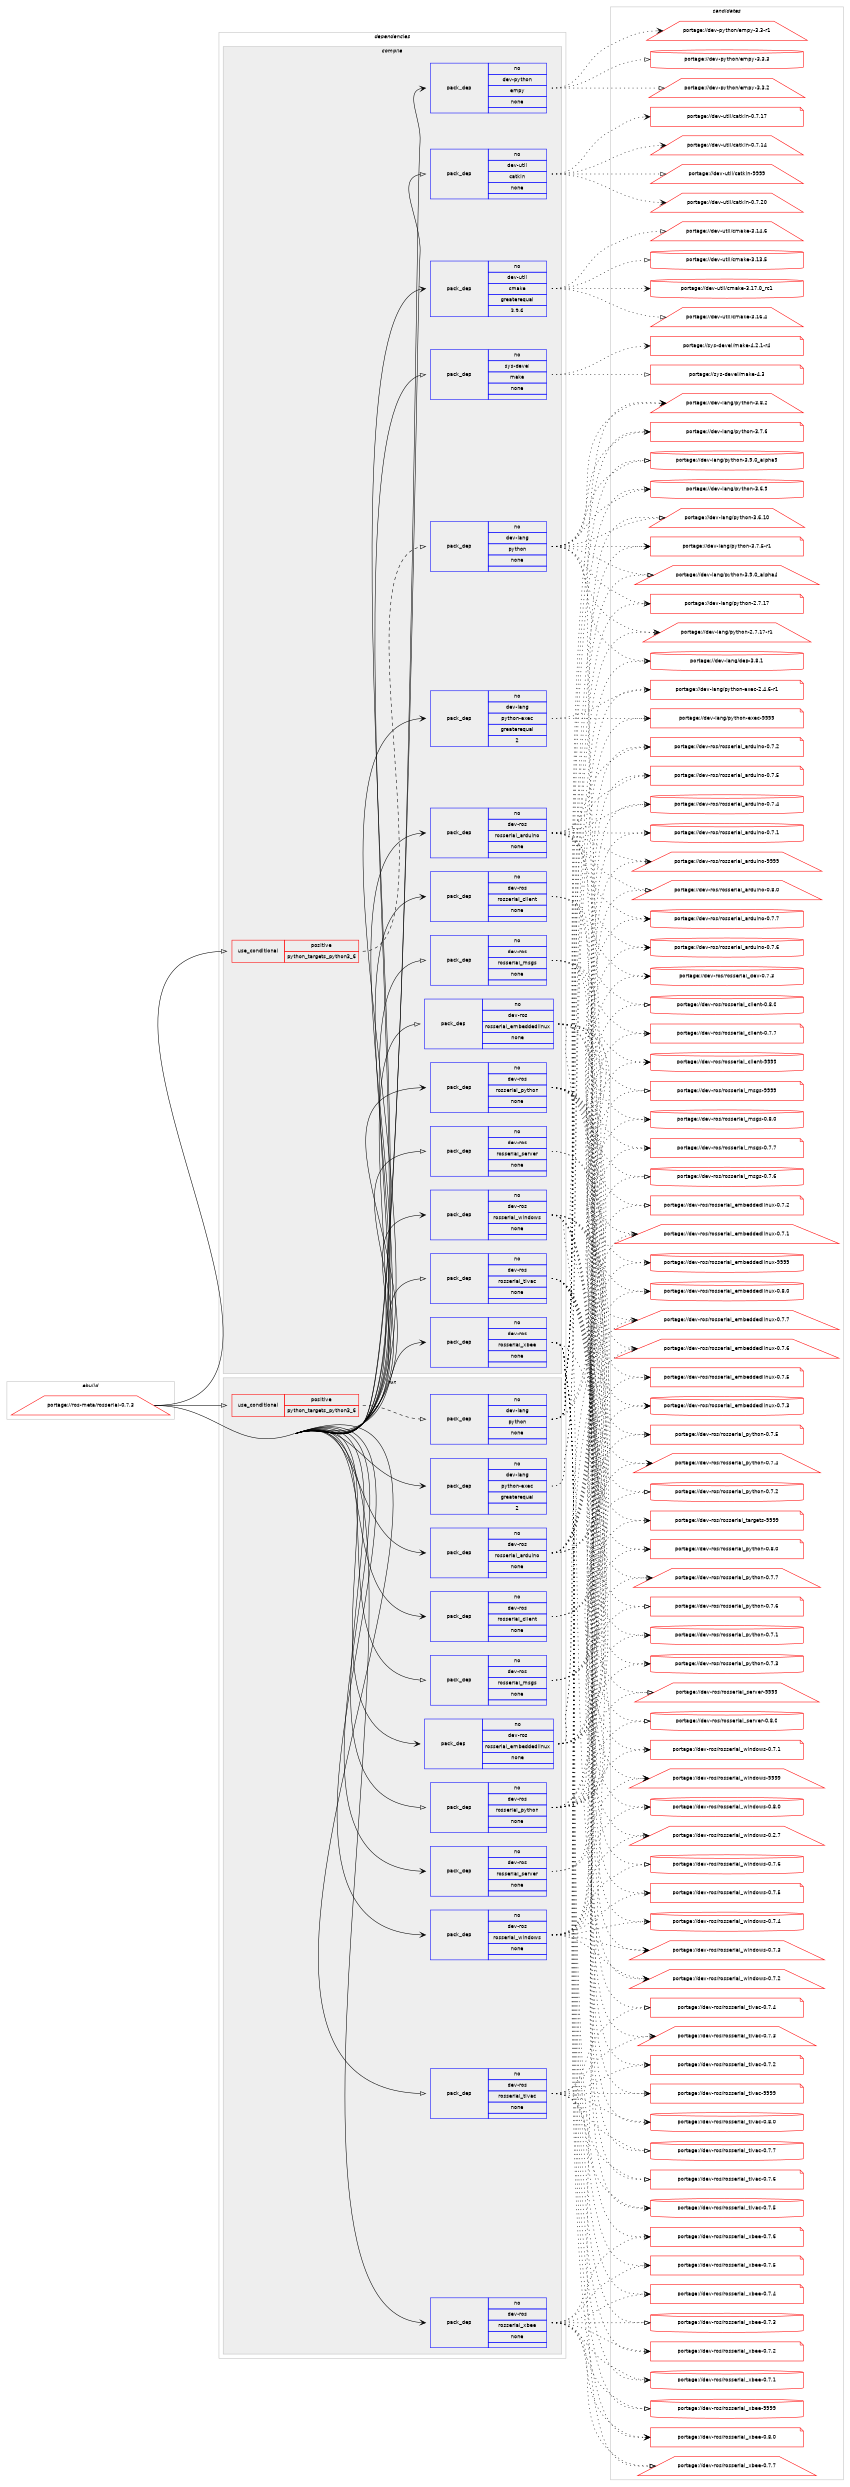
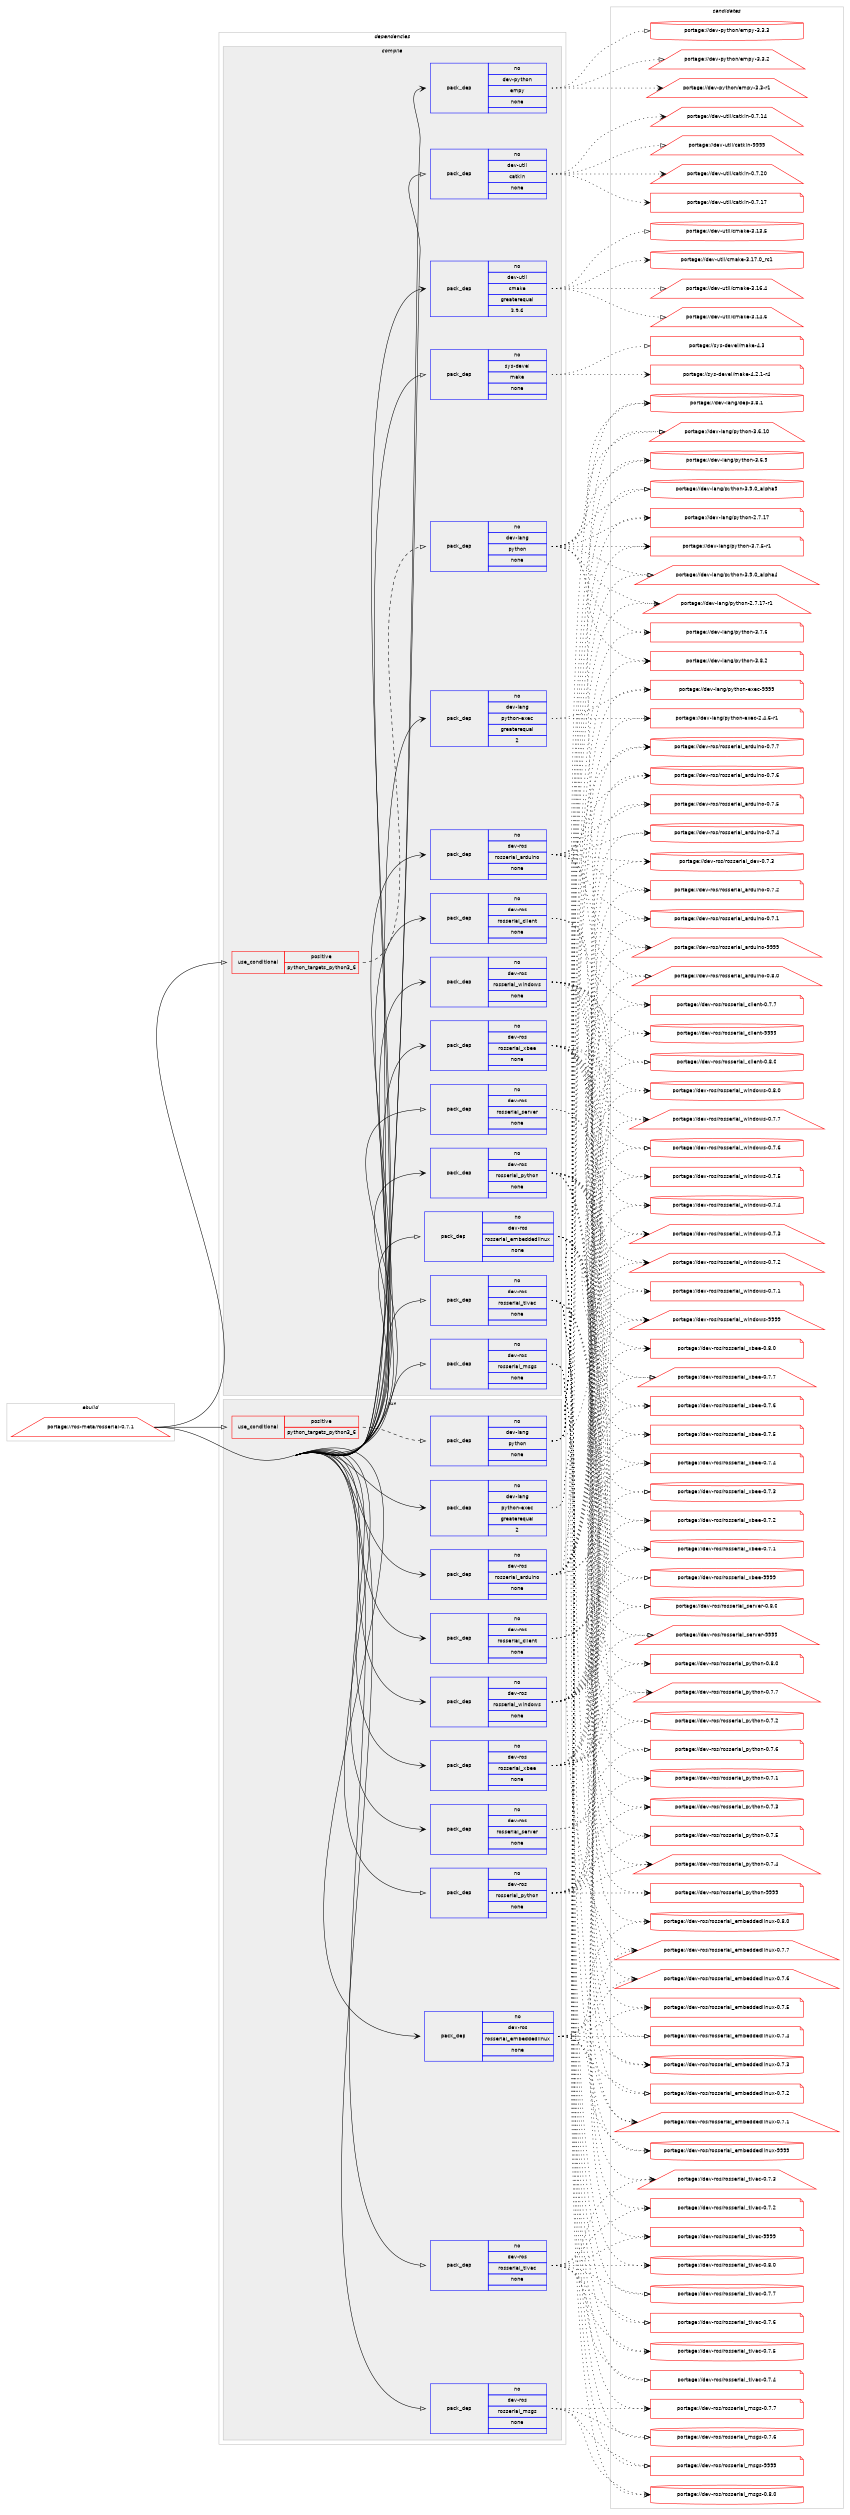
(727, 403) -> (727, 661)
(91, 1405) -> (91, 1427)
(727, 1521) -> (727, 1893)
(727, 1836) -> (727, 1119)
none -> (727, 2036)
